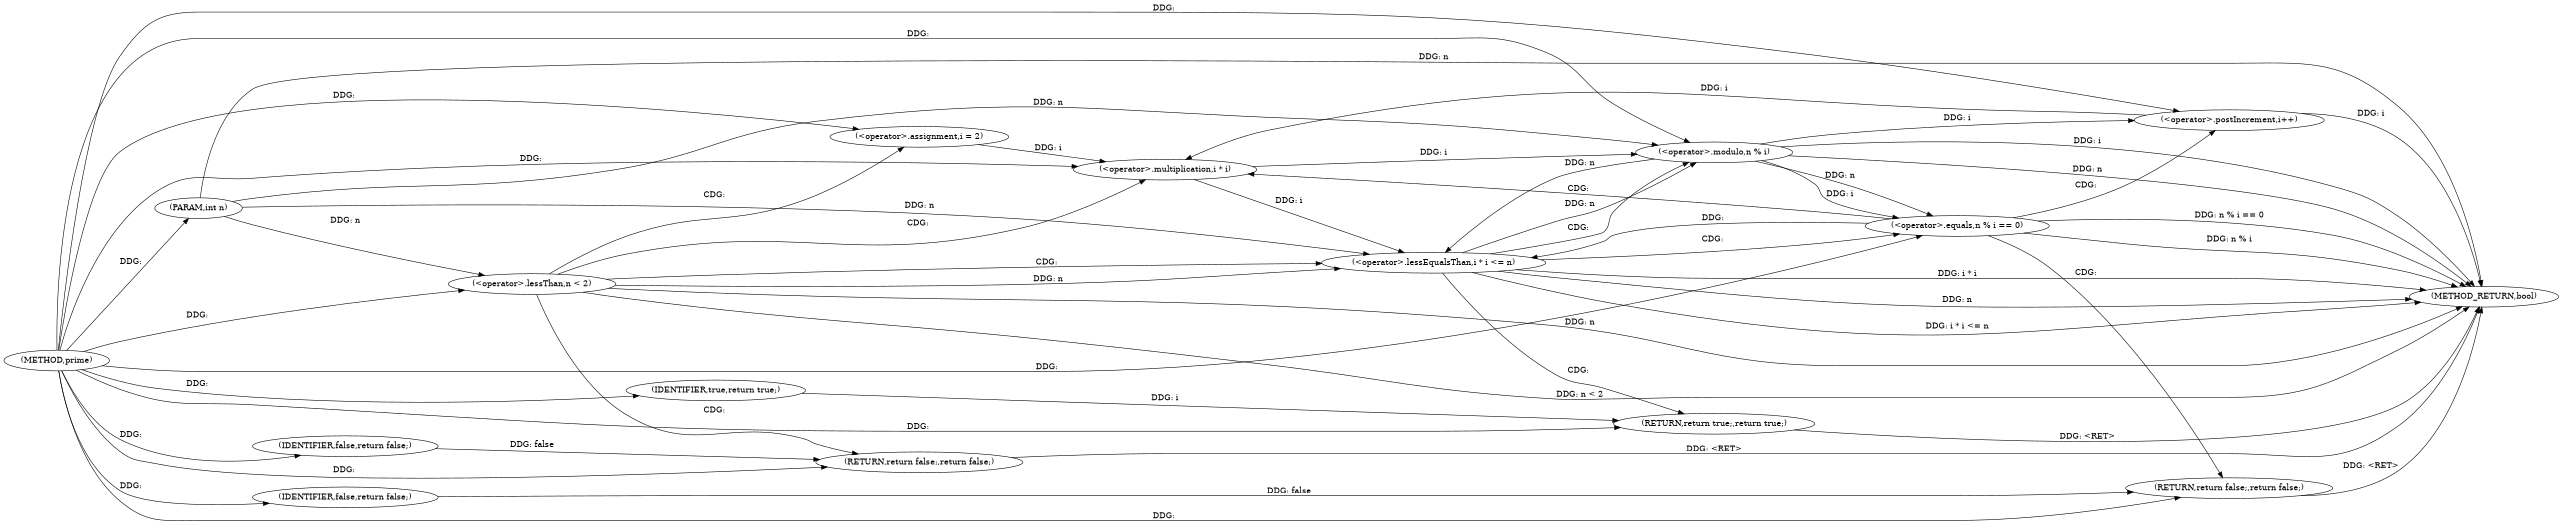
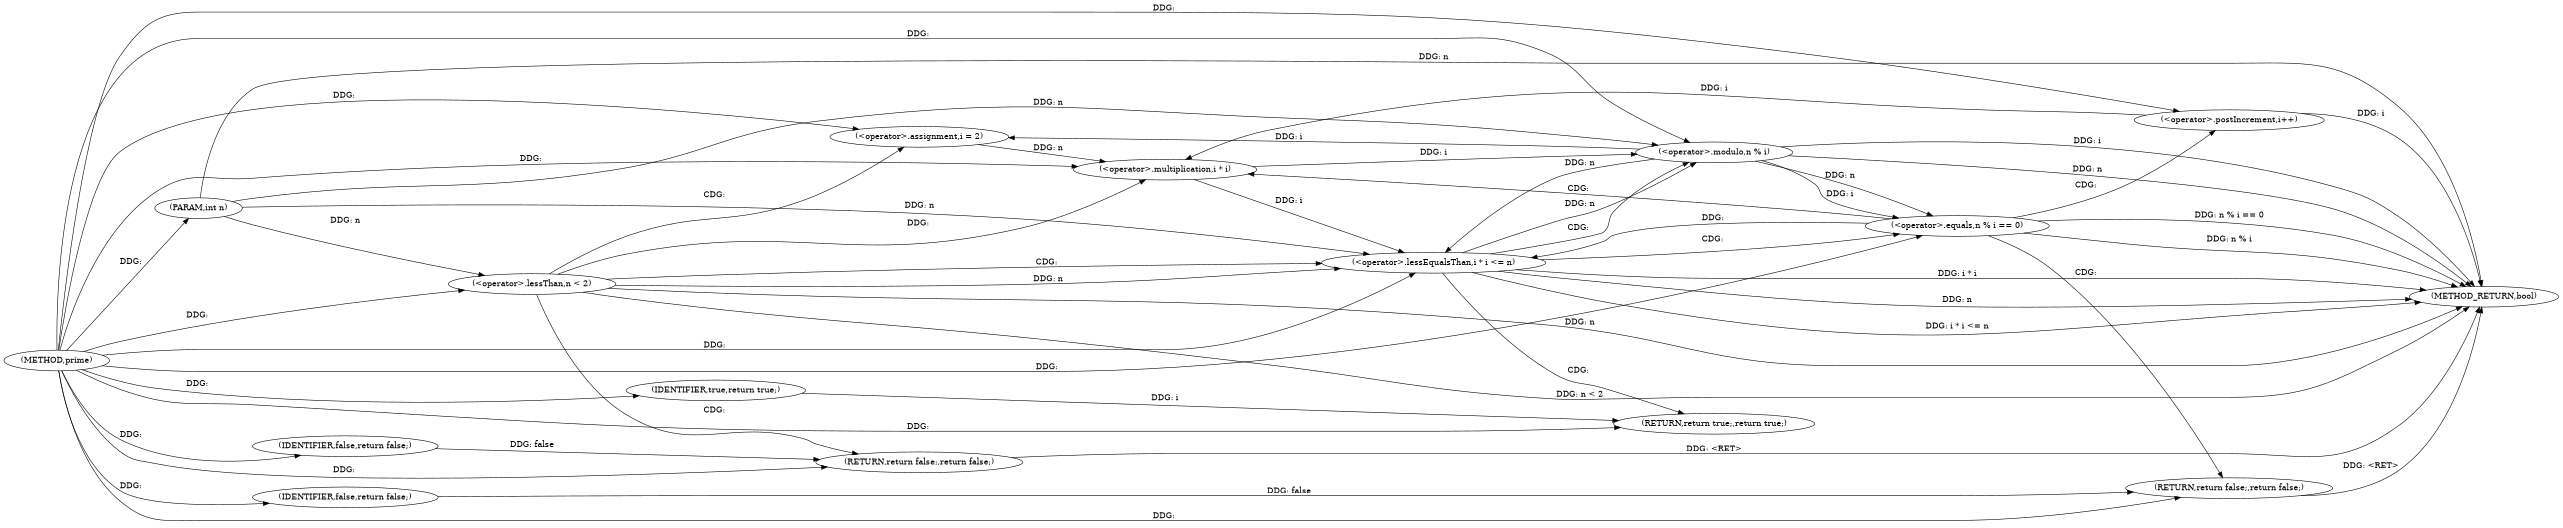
(1944, 127) -> (1327, 142)
(1048, 148) -> (1048, 148)
(919, 223) -> (919, 223)
none -> (763, 350)
(2160, 440) -> none
